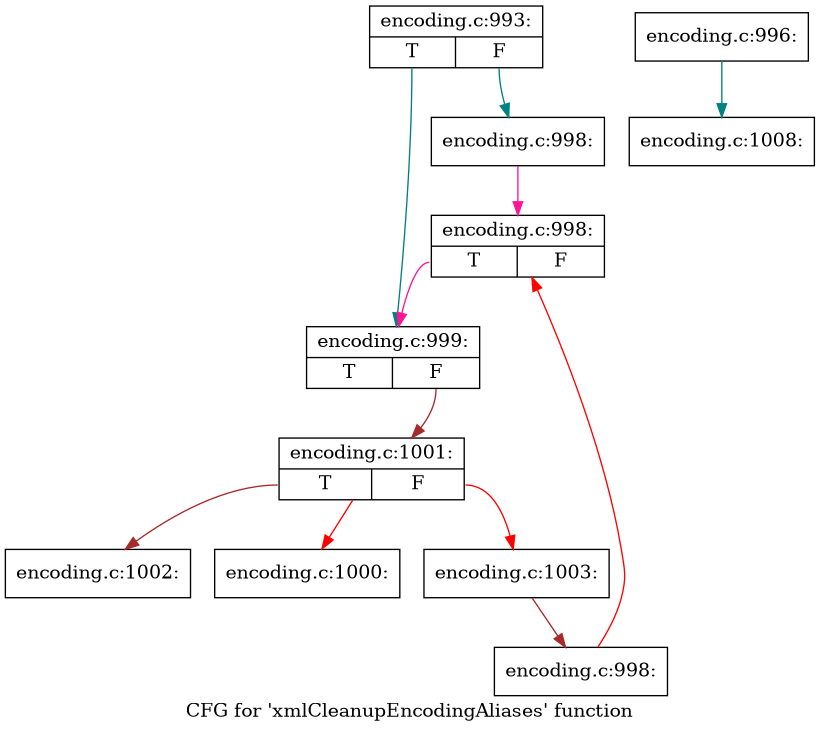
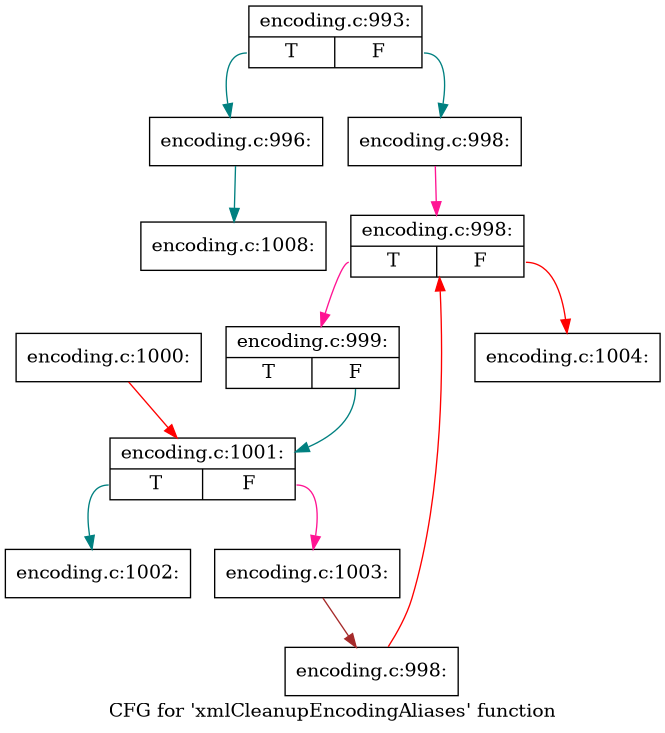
(408, 191) -> (227, 73)
none -> (568, 358)
(432, 410) -> (341, 425)
(203, 503) -> (89, 505)
(496, 503) -> (316, 505)
(341, 519) -> (148, 405)
